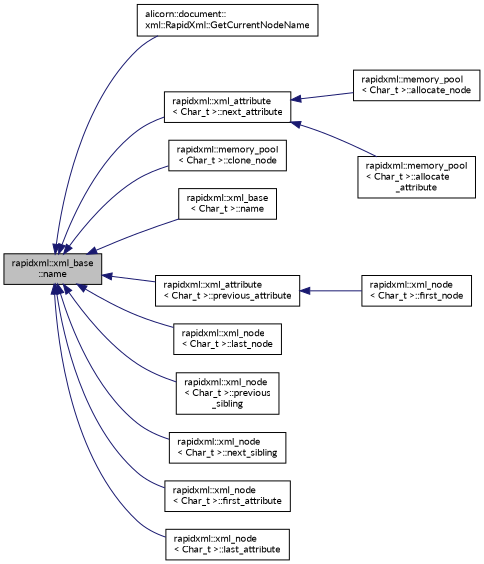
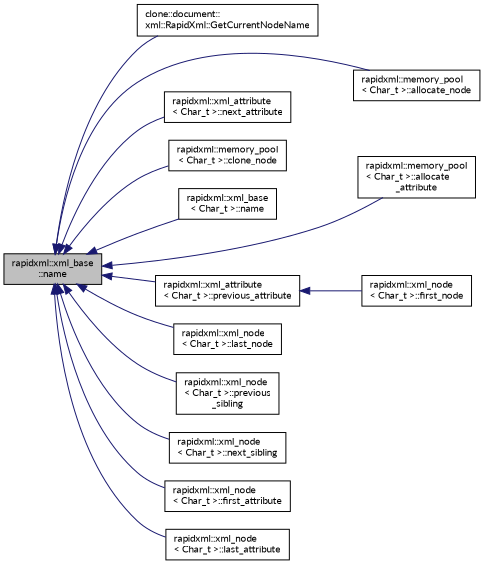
(228, 20) -> (228, 20)
(327, 96) -> (161, 70)
(339, 139) -> (251, 245)
